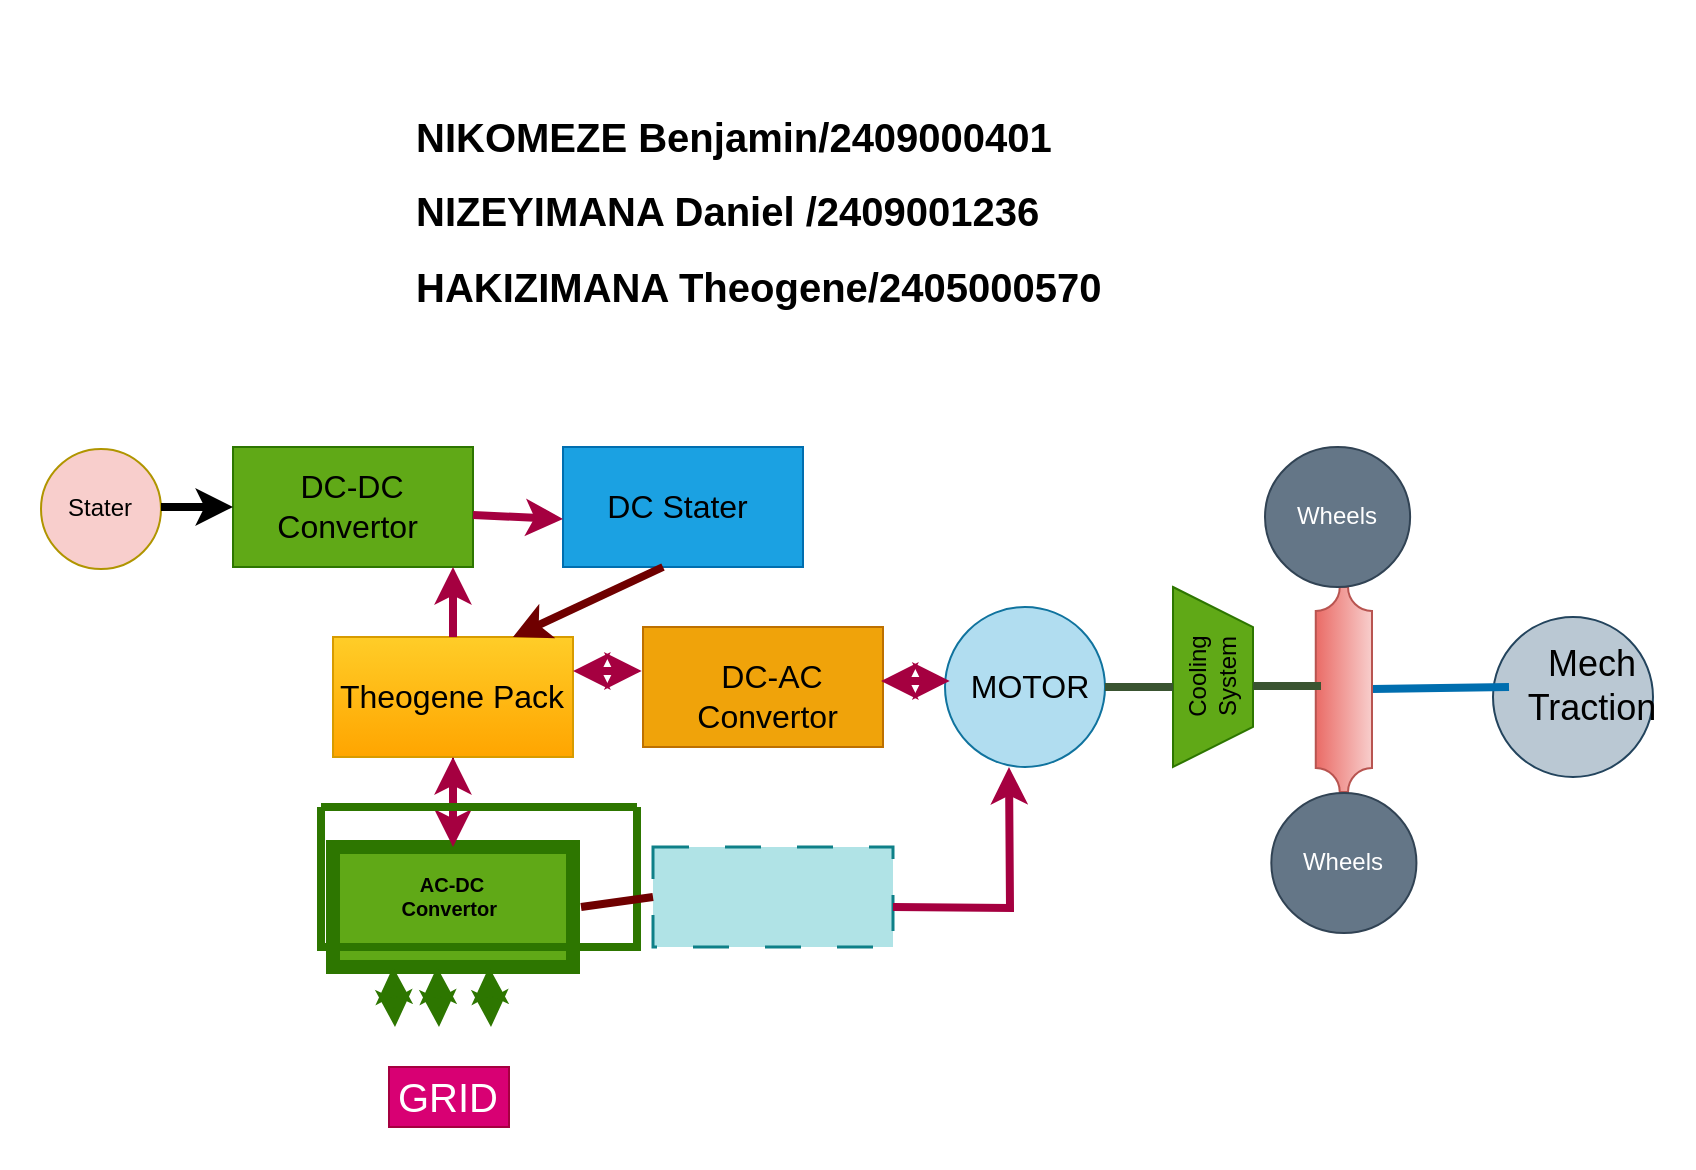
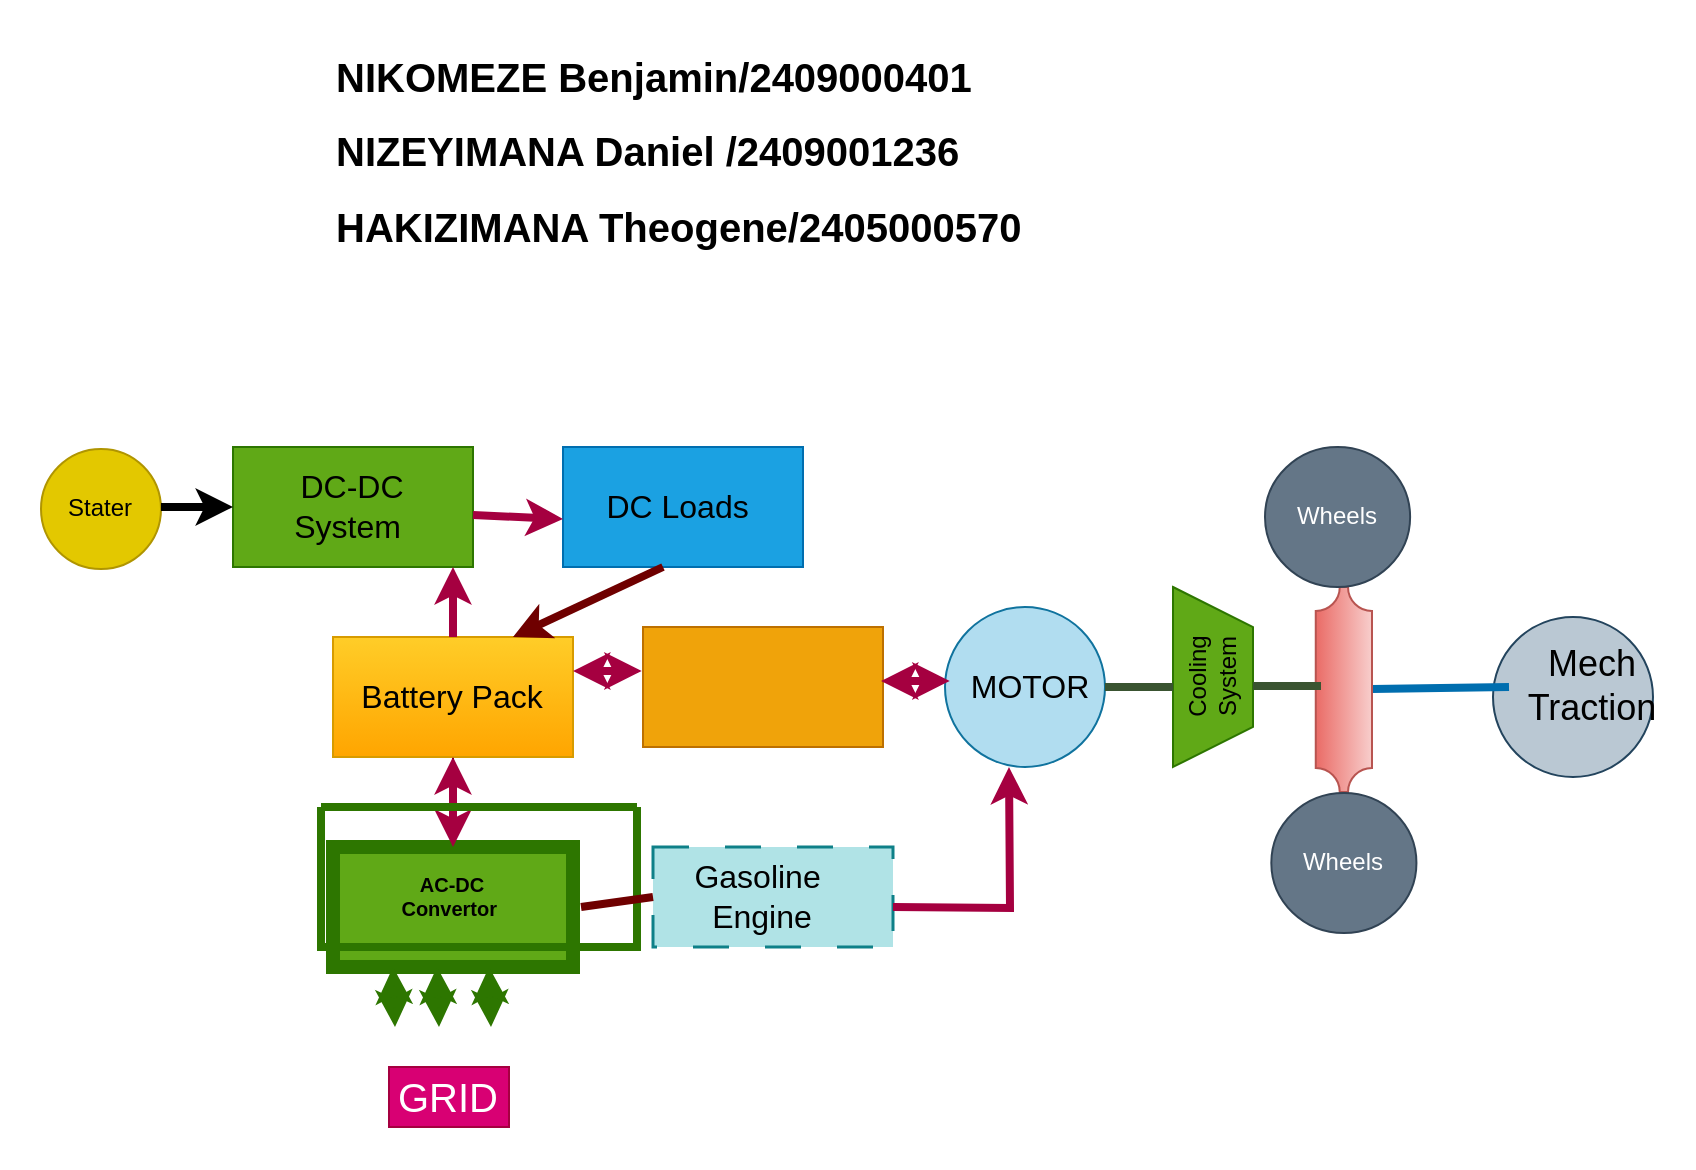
(1012, 221) -> (932, 161)
(353, 507) -> (353, 507)
(683, 507) -> (683, 507)
(101, 509) -> (101, 509)
(453, 697) -> (453, 697)
(773, 697) -> none
none -> (763, 897)
